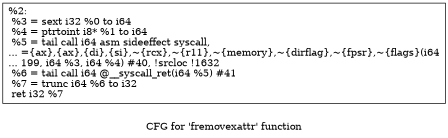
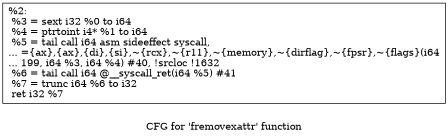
(78, 32) -> (78, 32)
